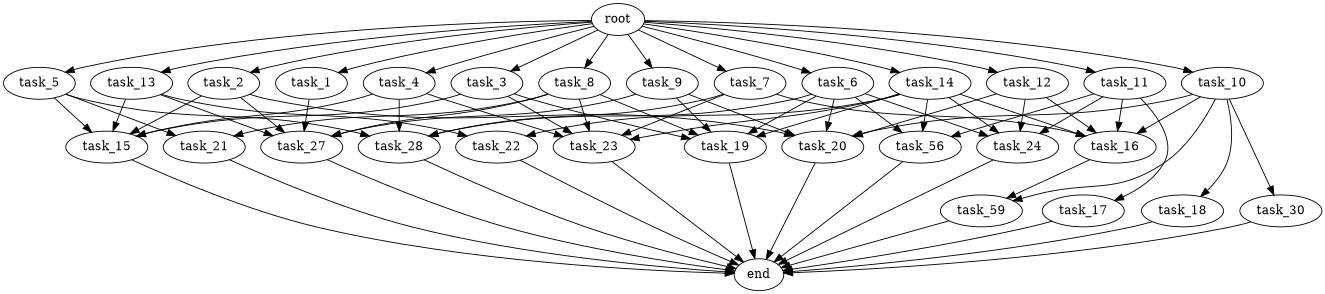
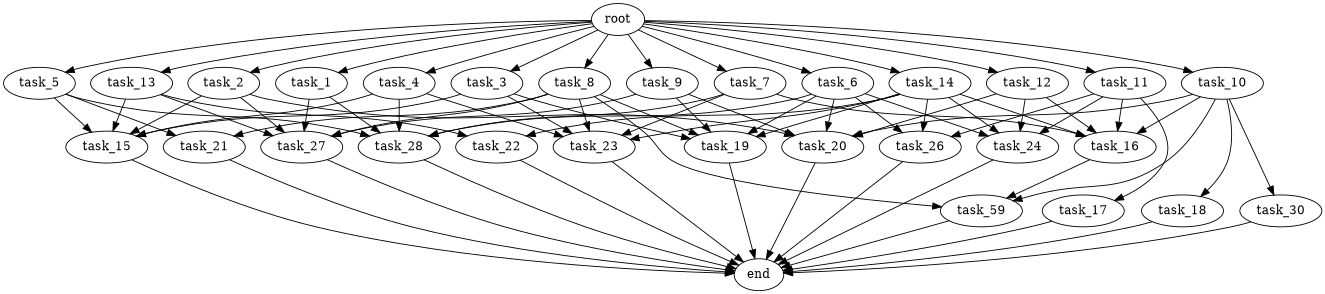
none -> (351, 112)
(920, 147) -> (920, 147)
none -> (751, 183)
